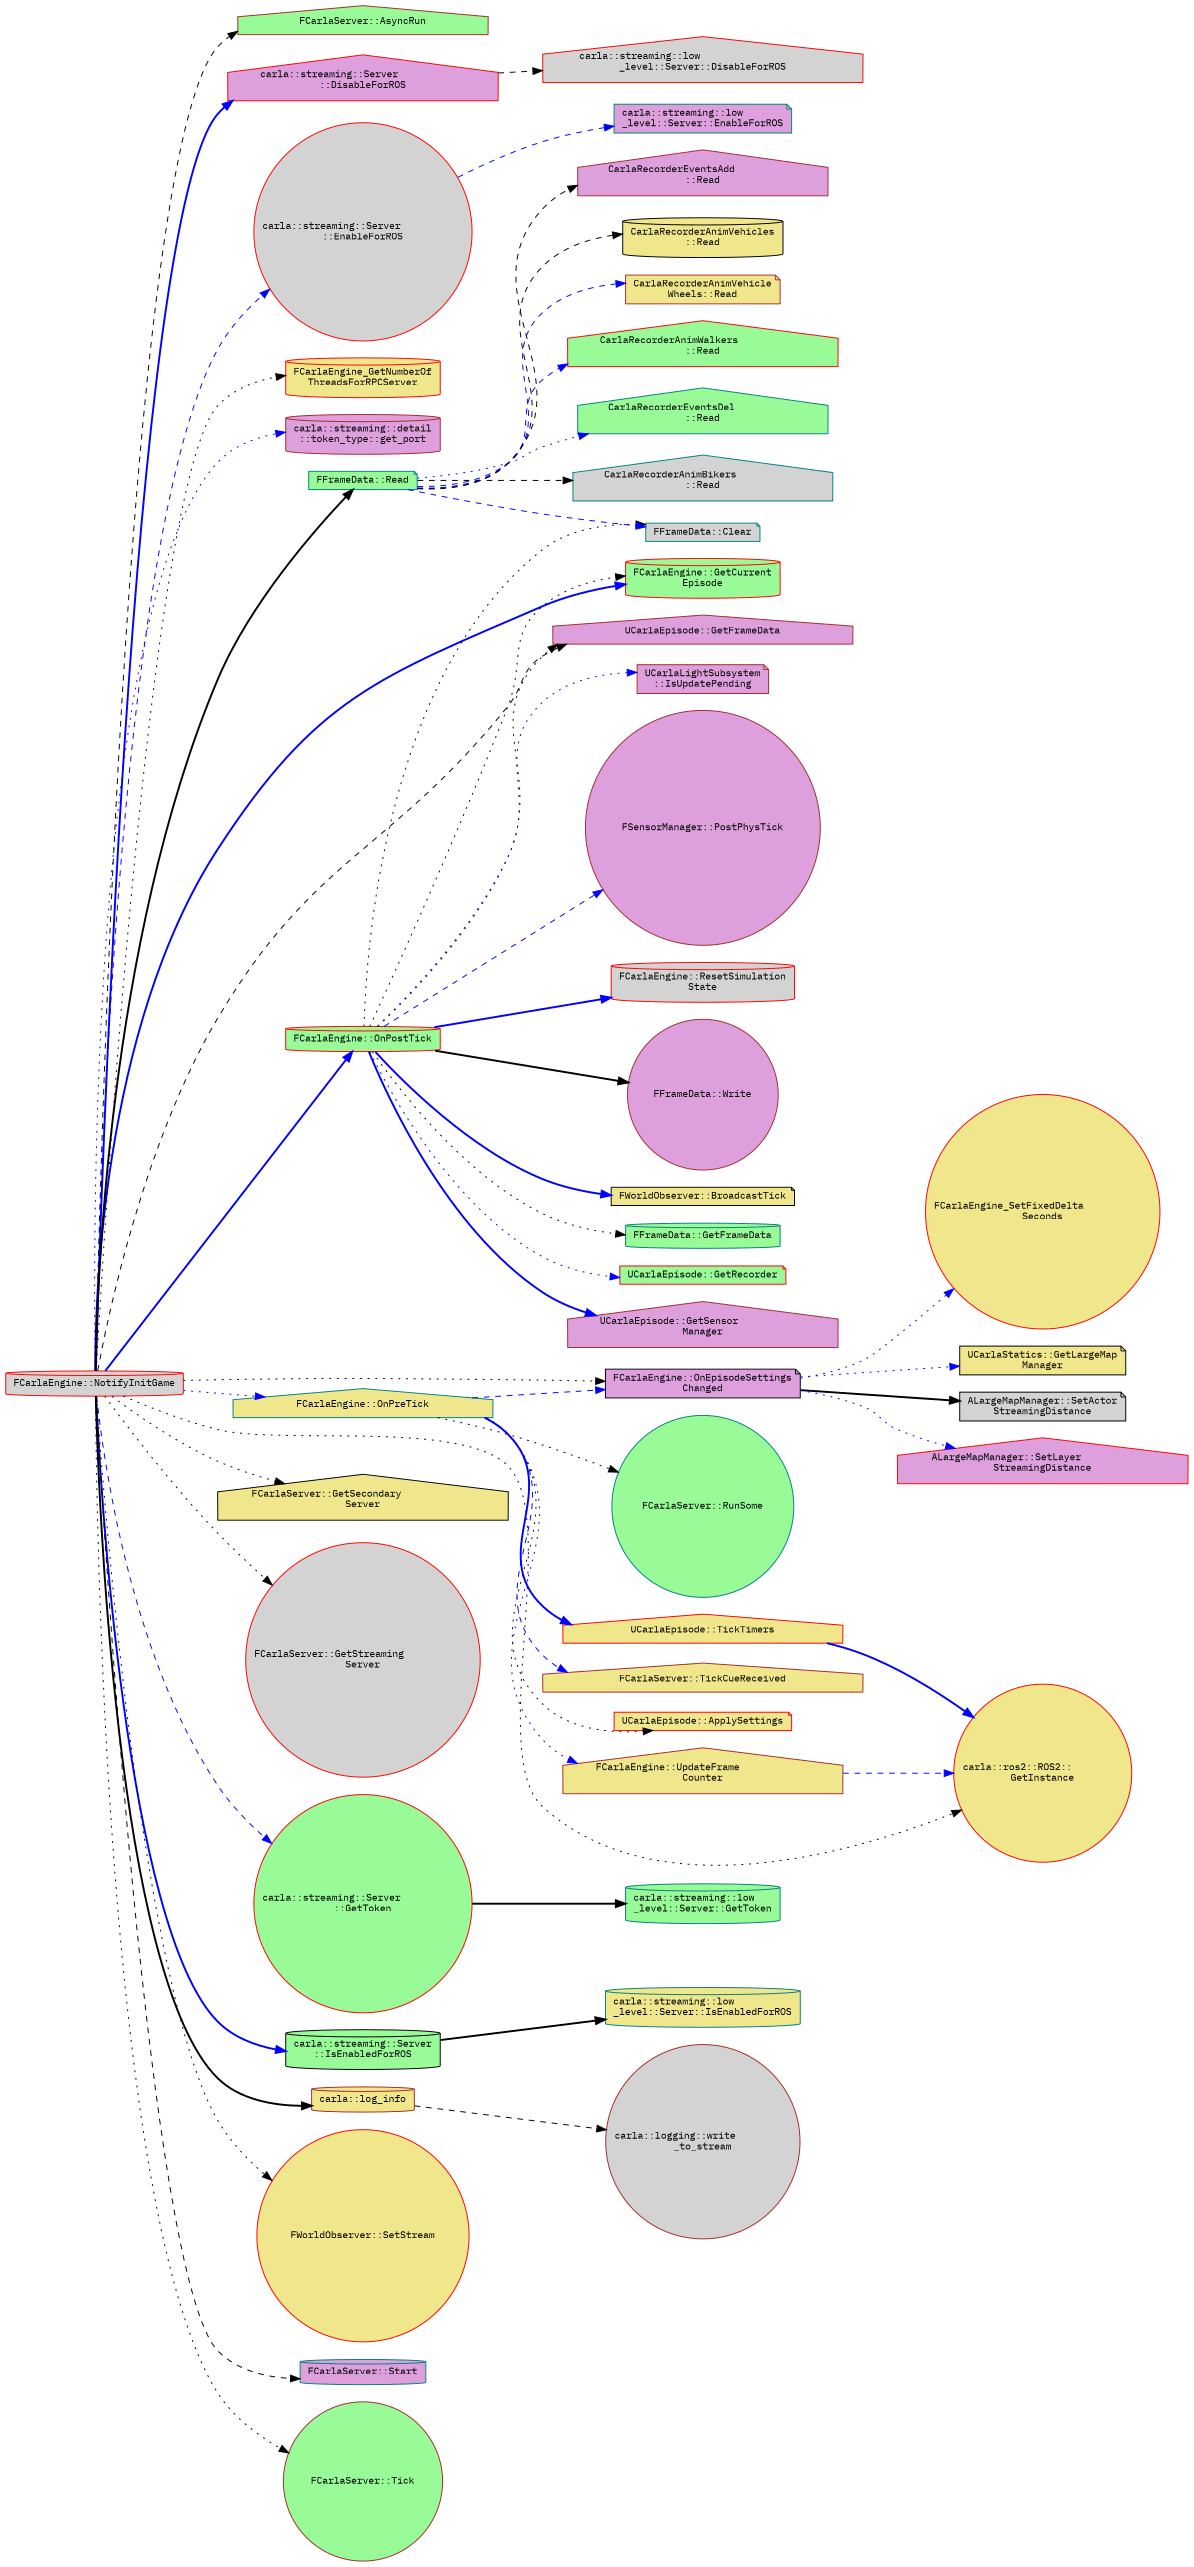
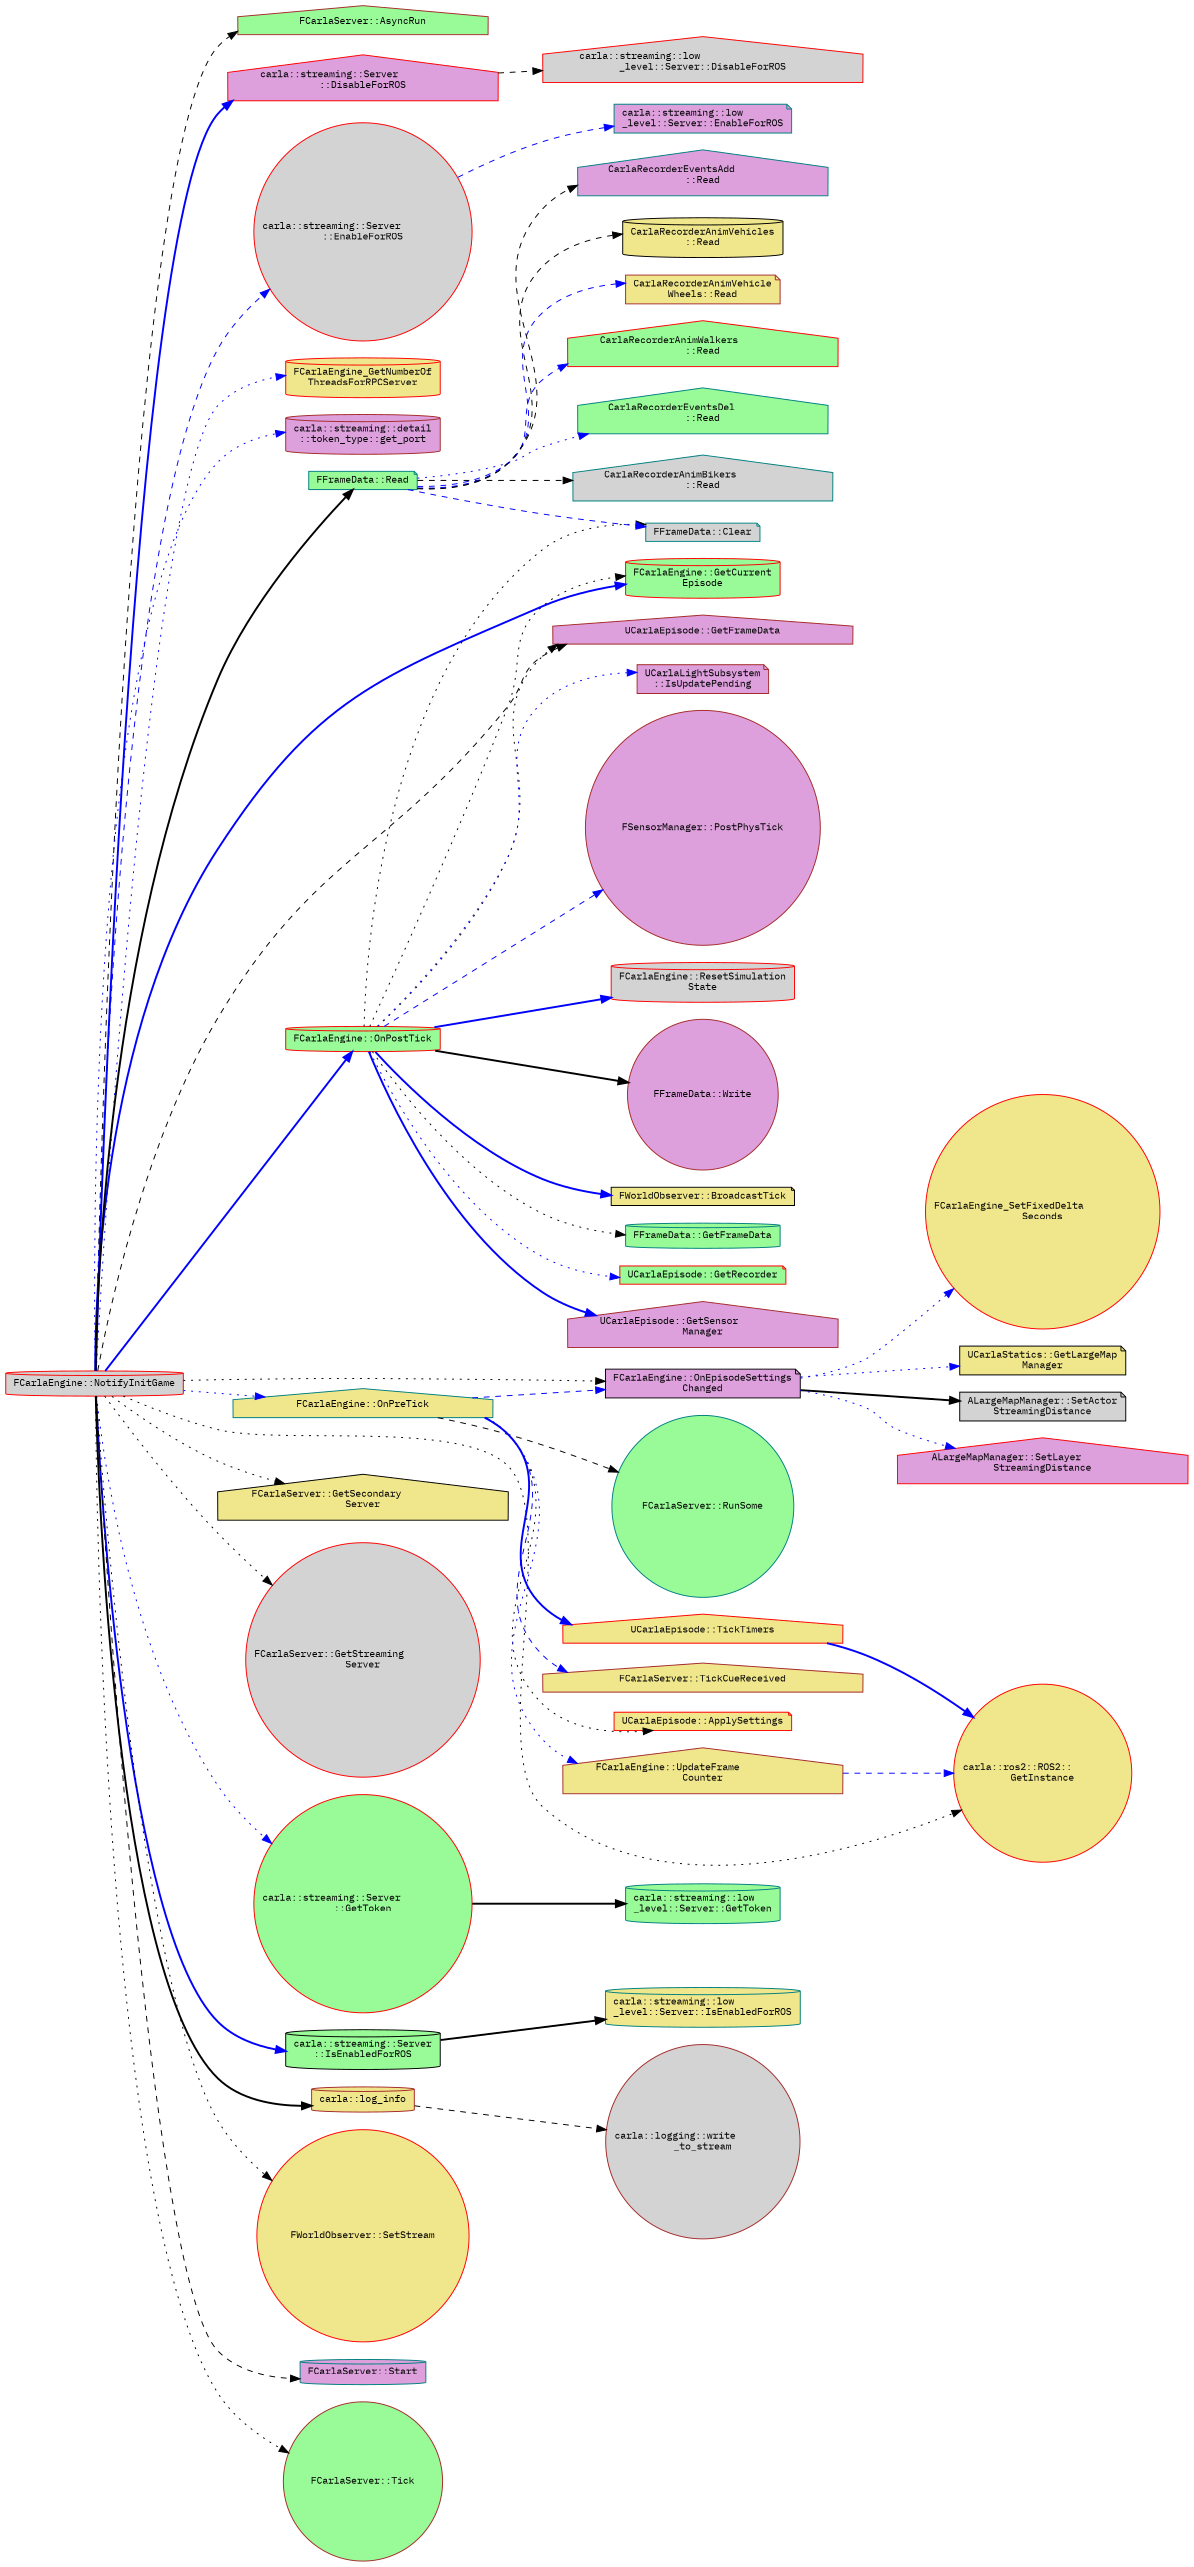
(703, 175) -> (703, 175)
(136, 851) -> (136, 851)
(525, 1439) -> (525, 1439)
(146, 1631) -> (146, 1631)
